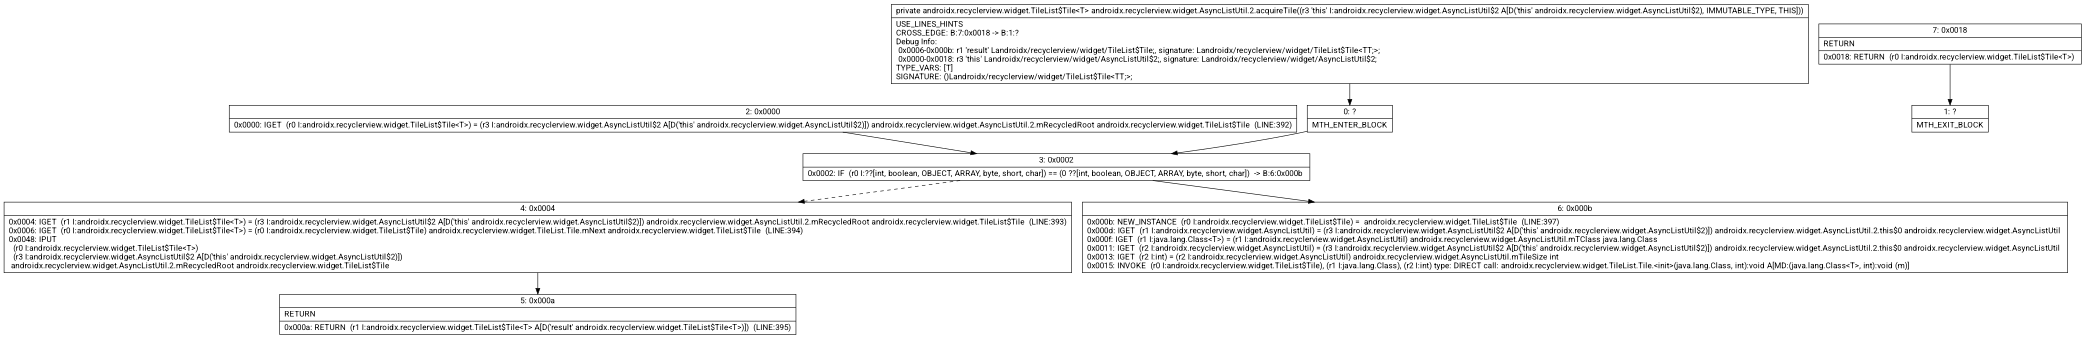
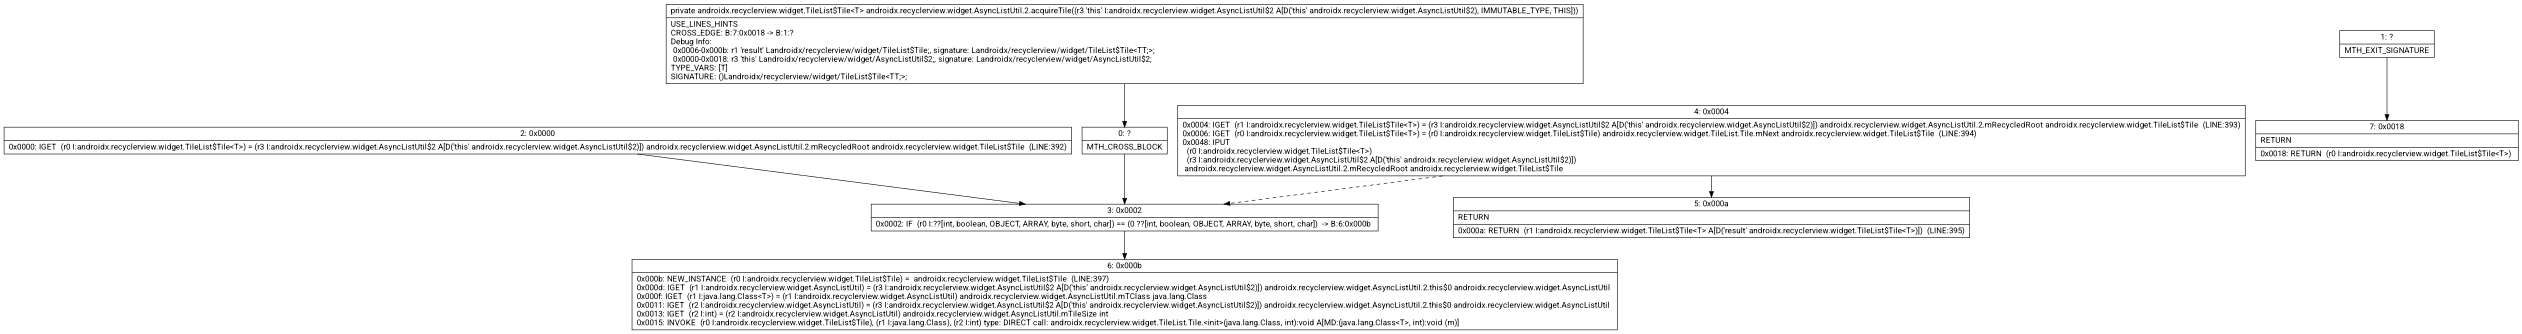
(1950, 82) -> (2387, 86)
(1350, 125) -> (1125, 147)
(1950, 125) -> (2387, 50)
(882, 191) -> (1336, 190)
